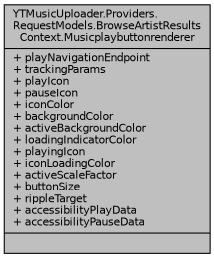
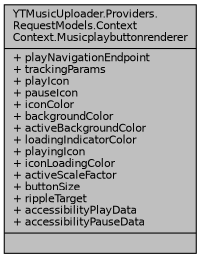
(107, 26) -> (75, 26)
